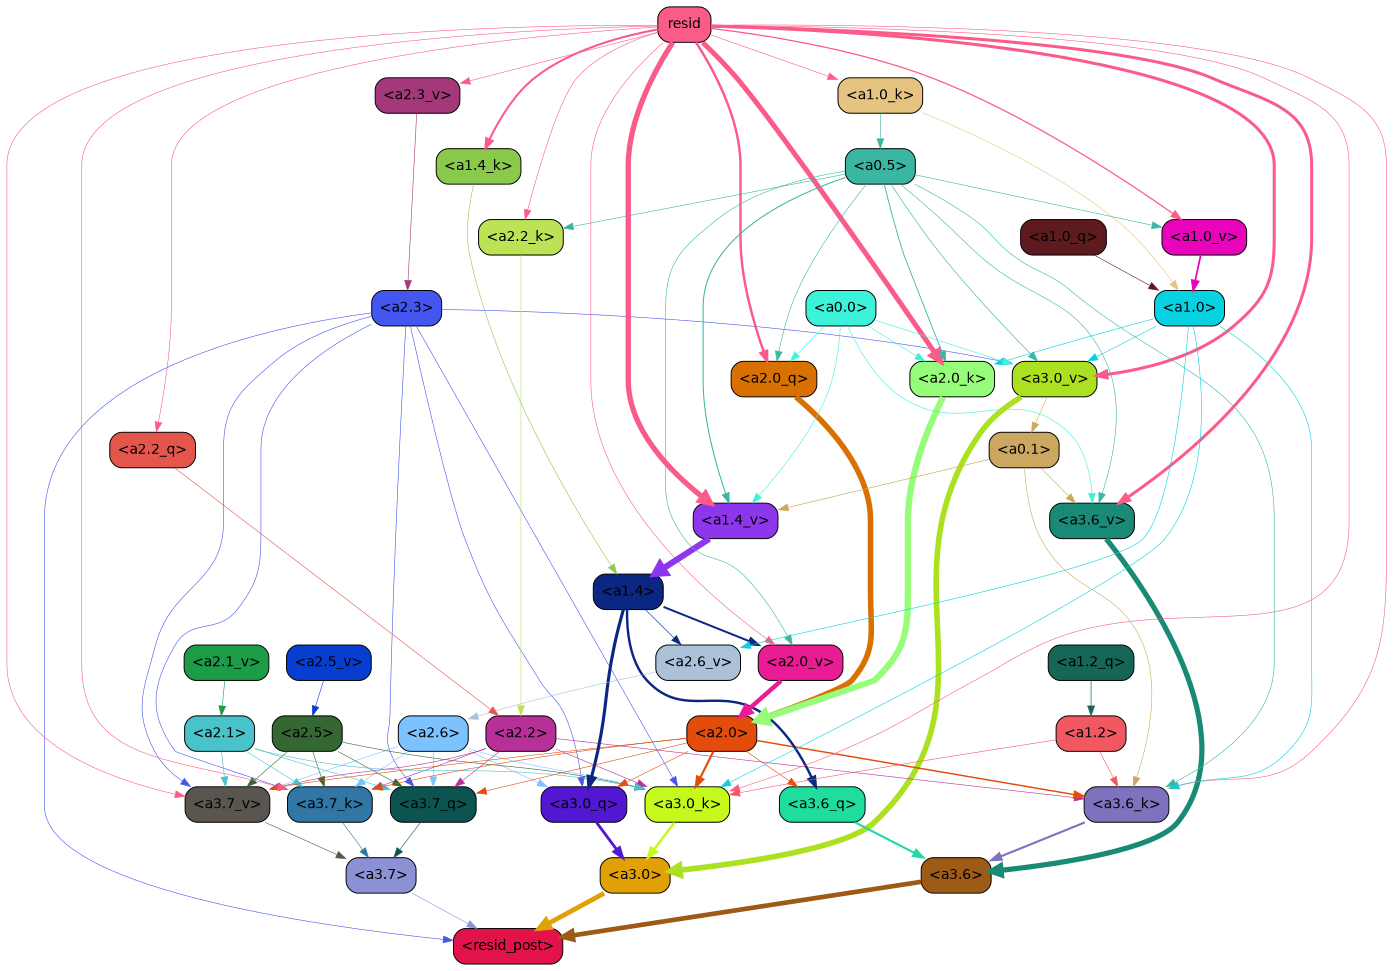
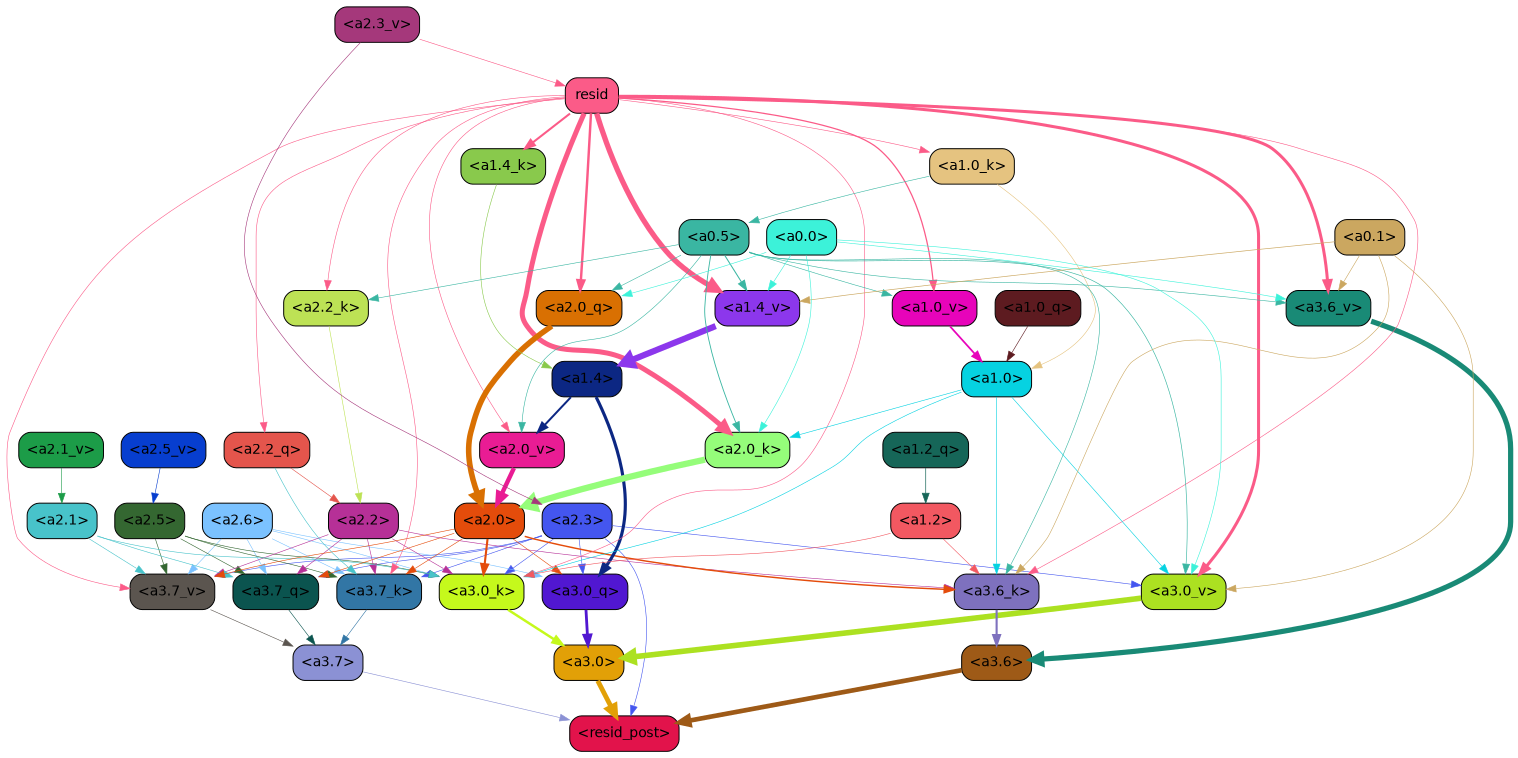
(550, 60) -> (488, 61)
(1042, 409) -> (1466, 488)
(698, 663) -> none
(264, 763) -> (306, 522)
(822, 805) -> none
